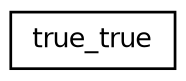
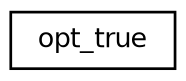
(93, 40) -> (93, 40)
